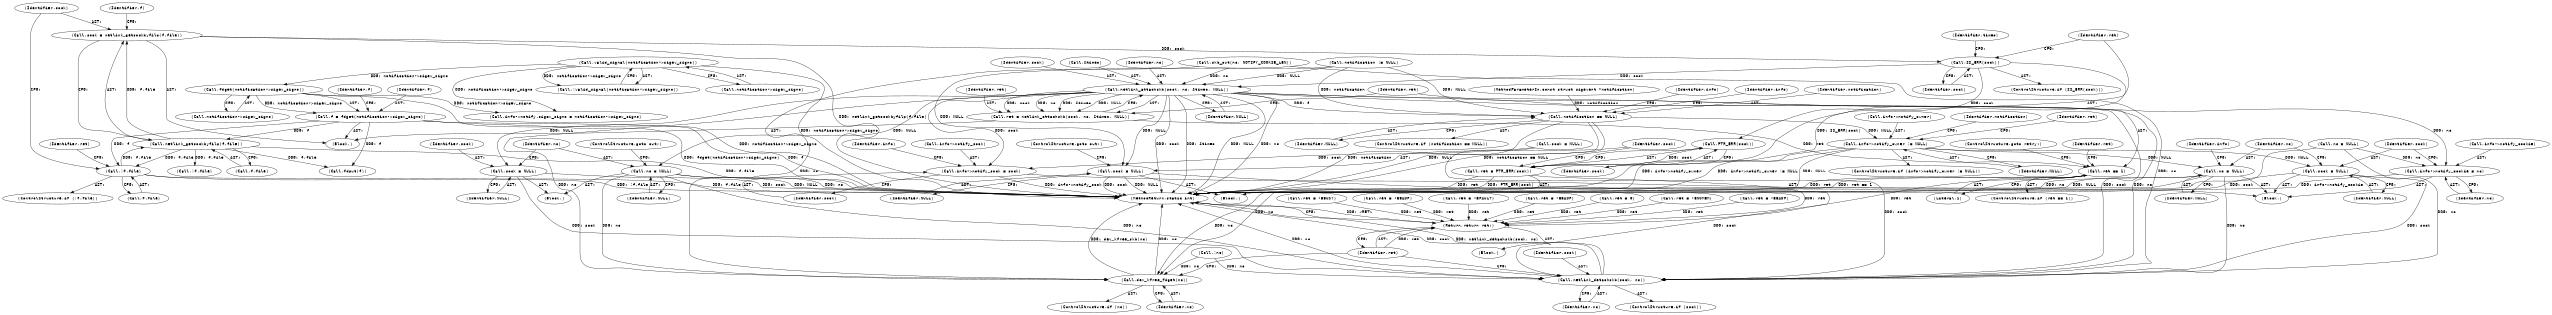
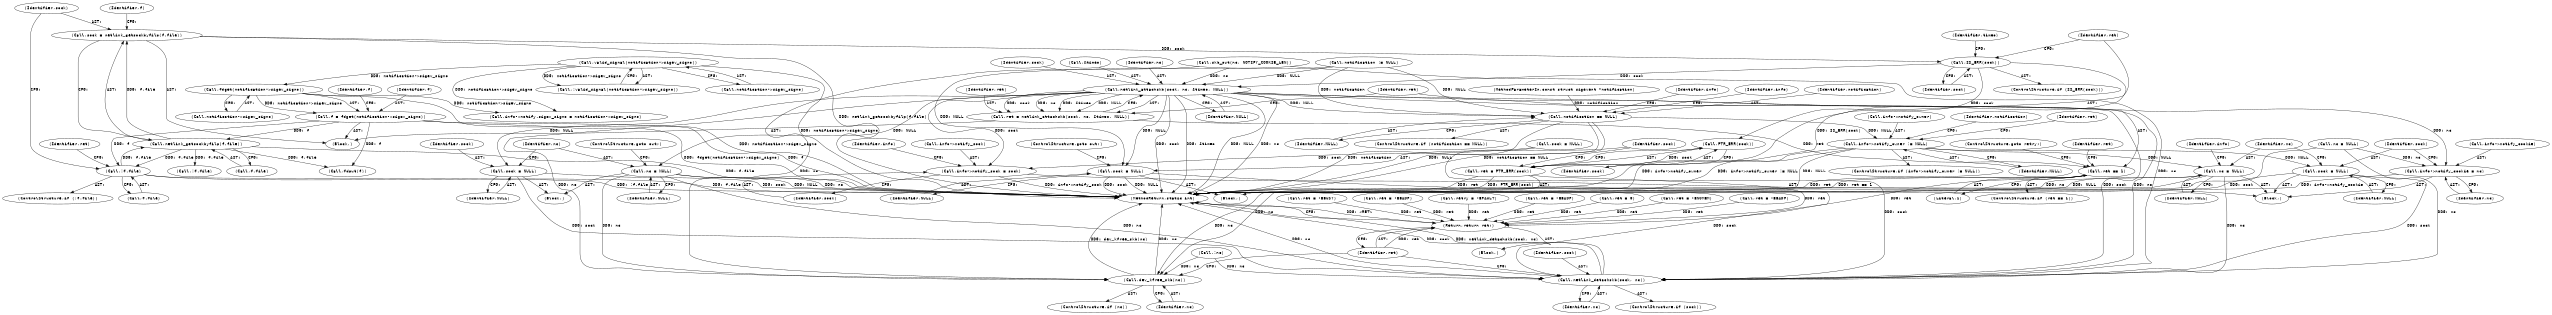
(1302, 103) -> (1302, 103)
(1469, 198) -> (1469, 198)
(1155, 280) -> (1155, 280)
